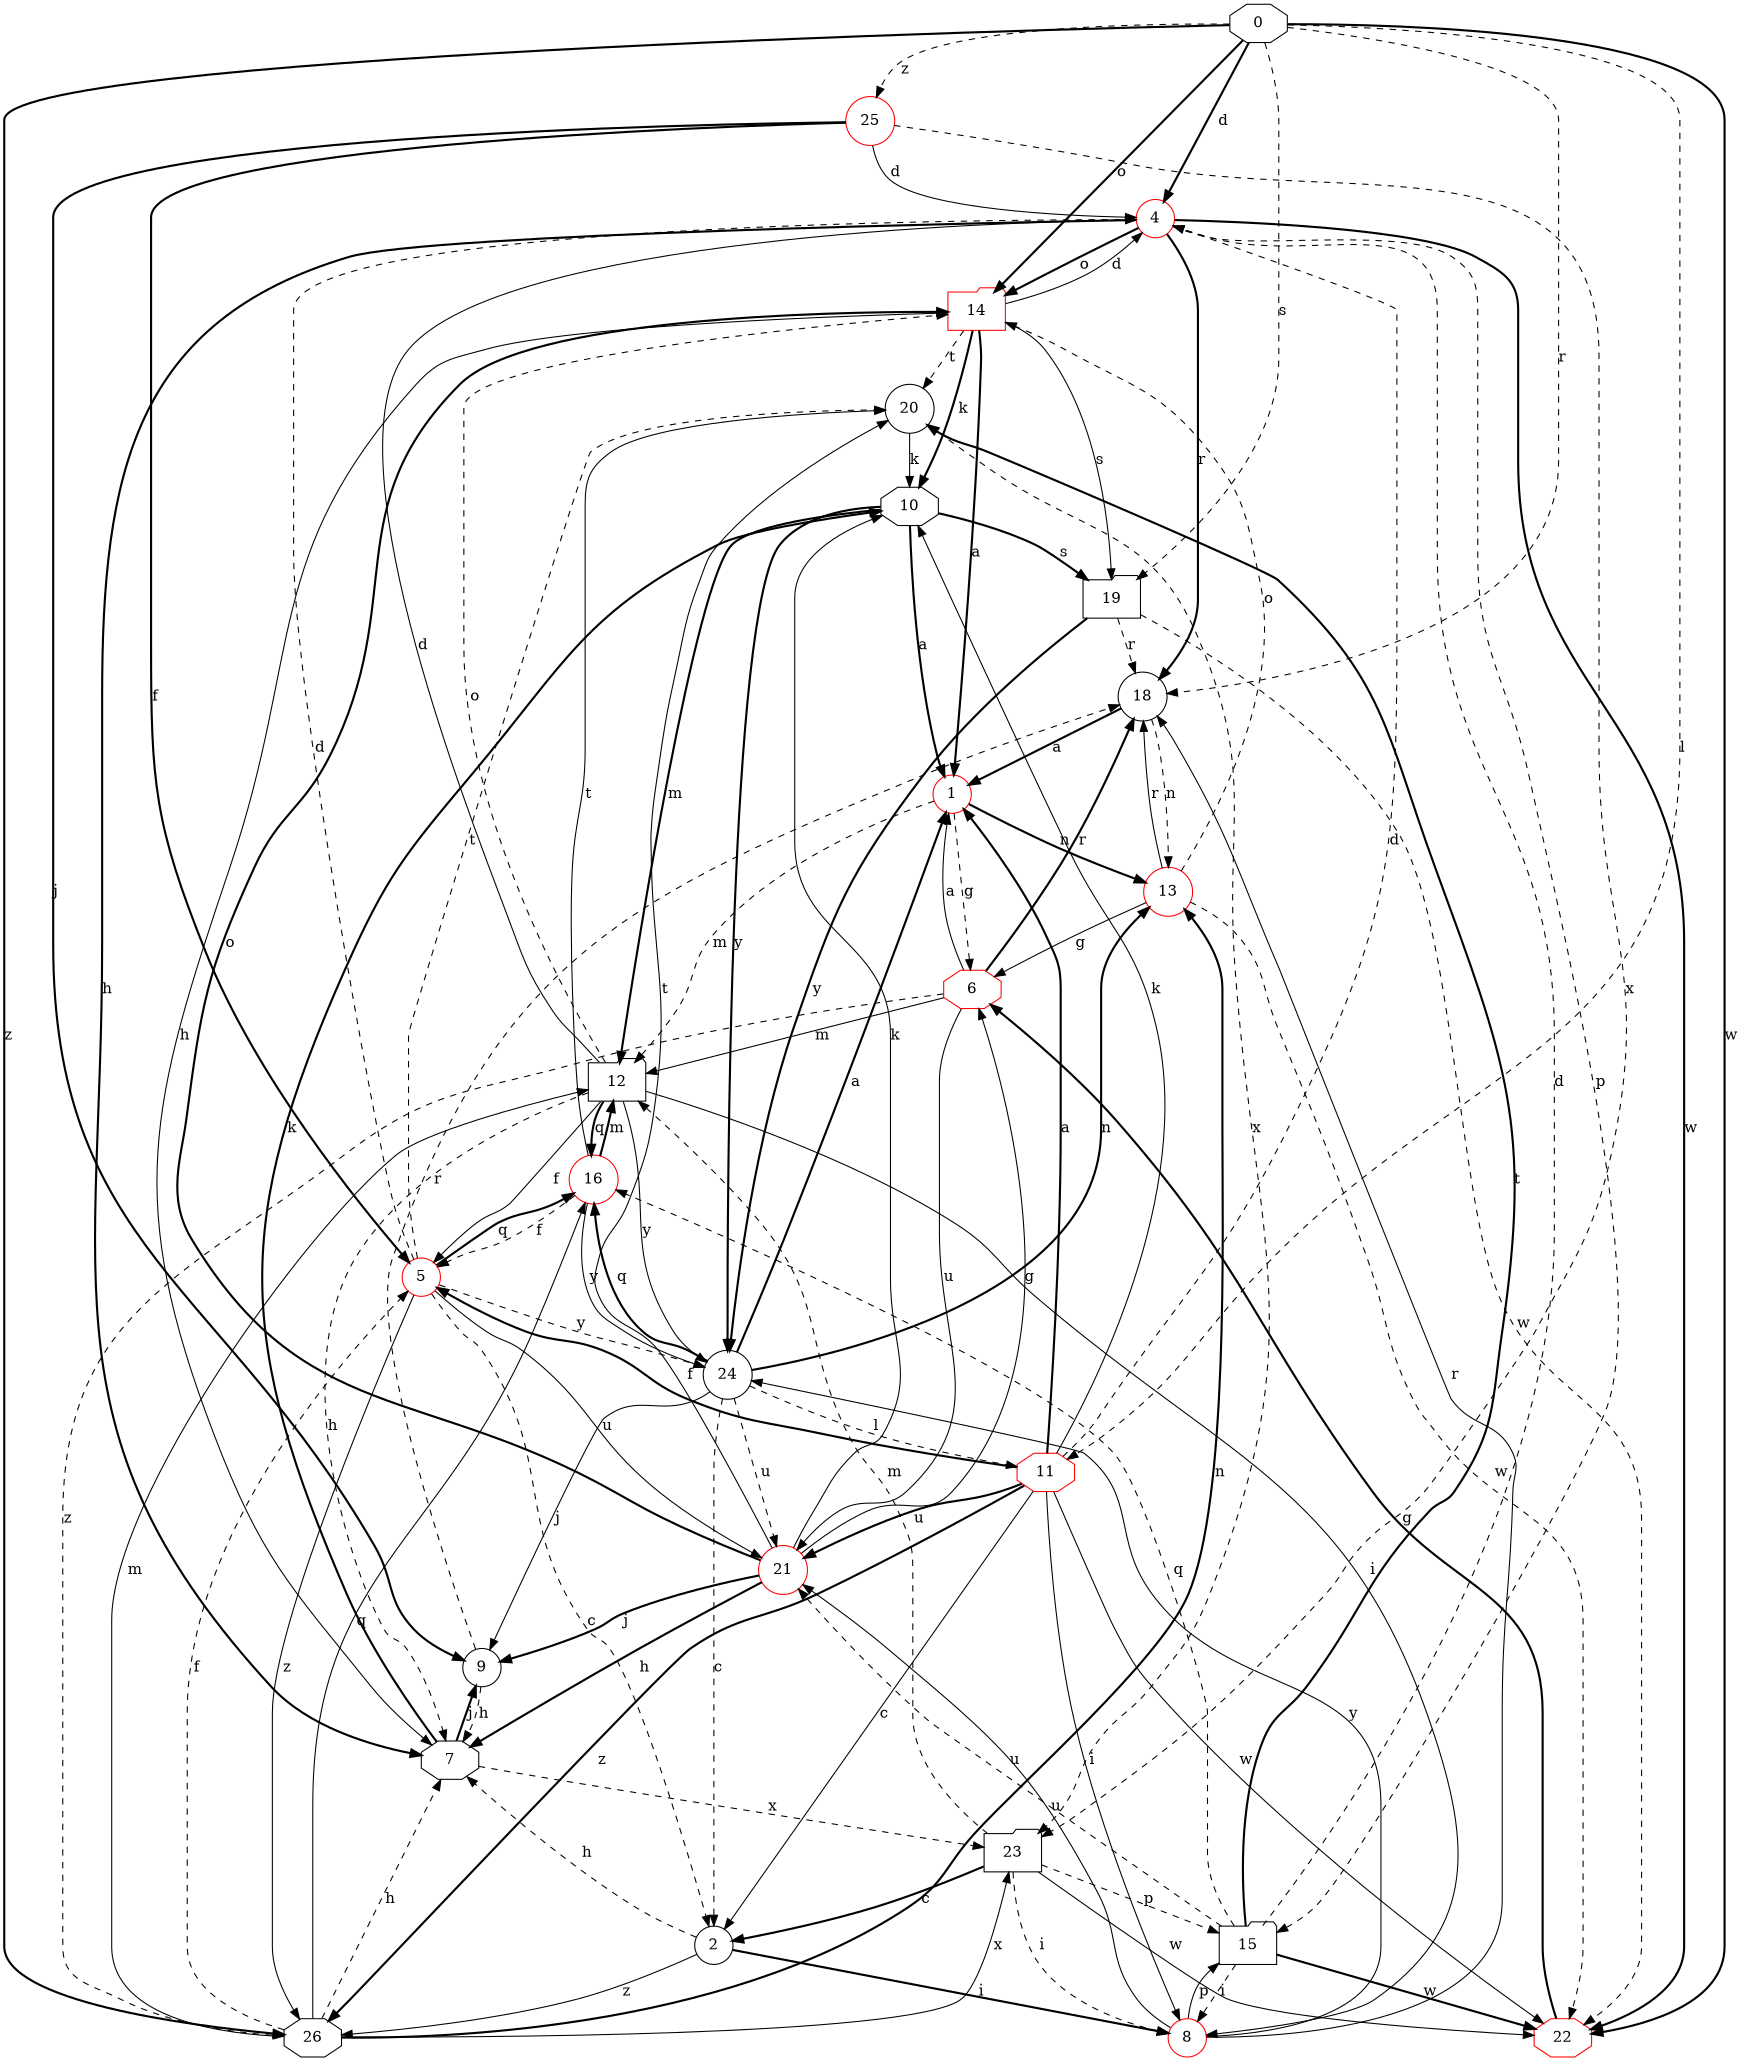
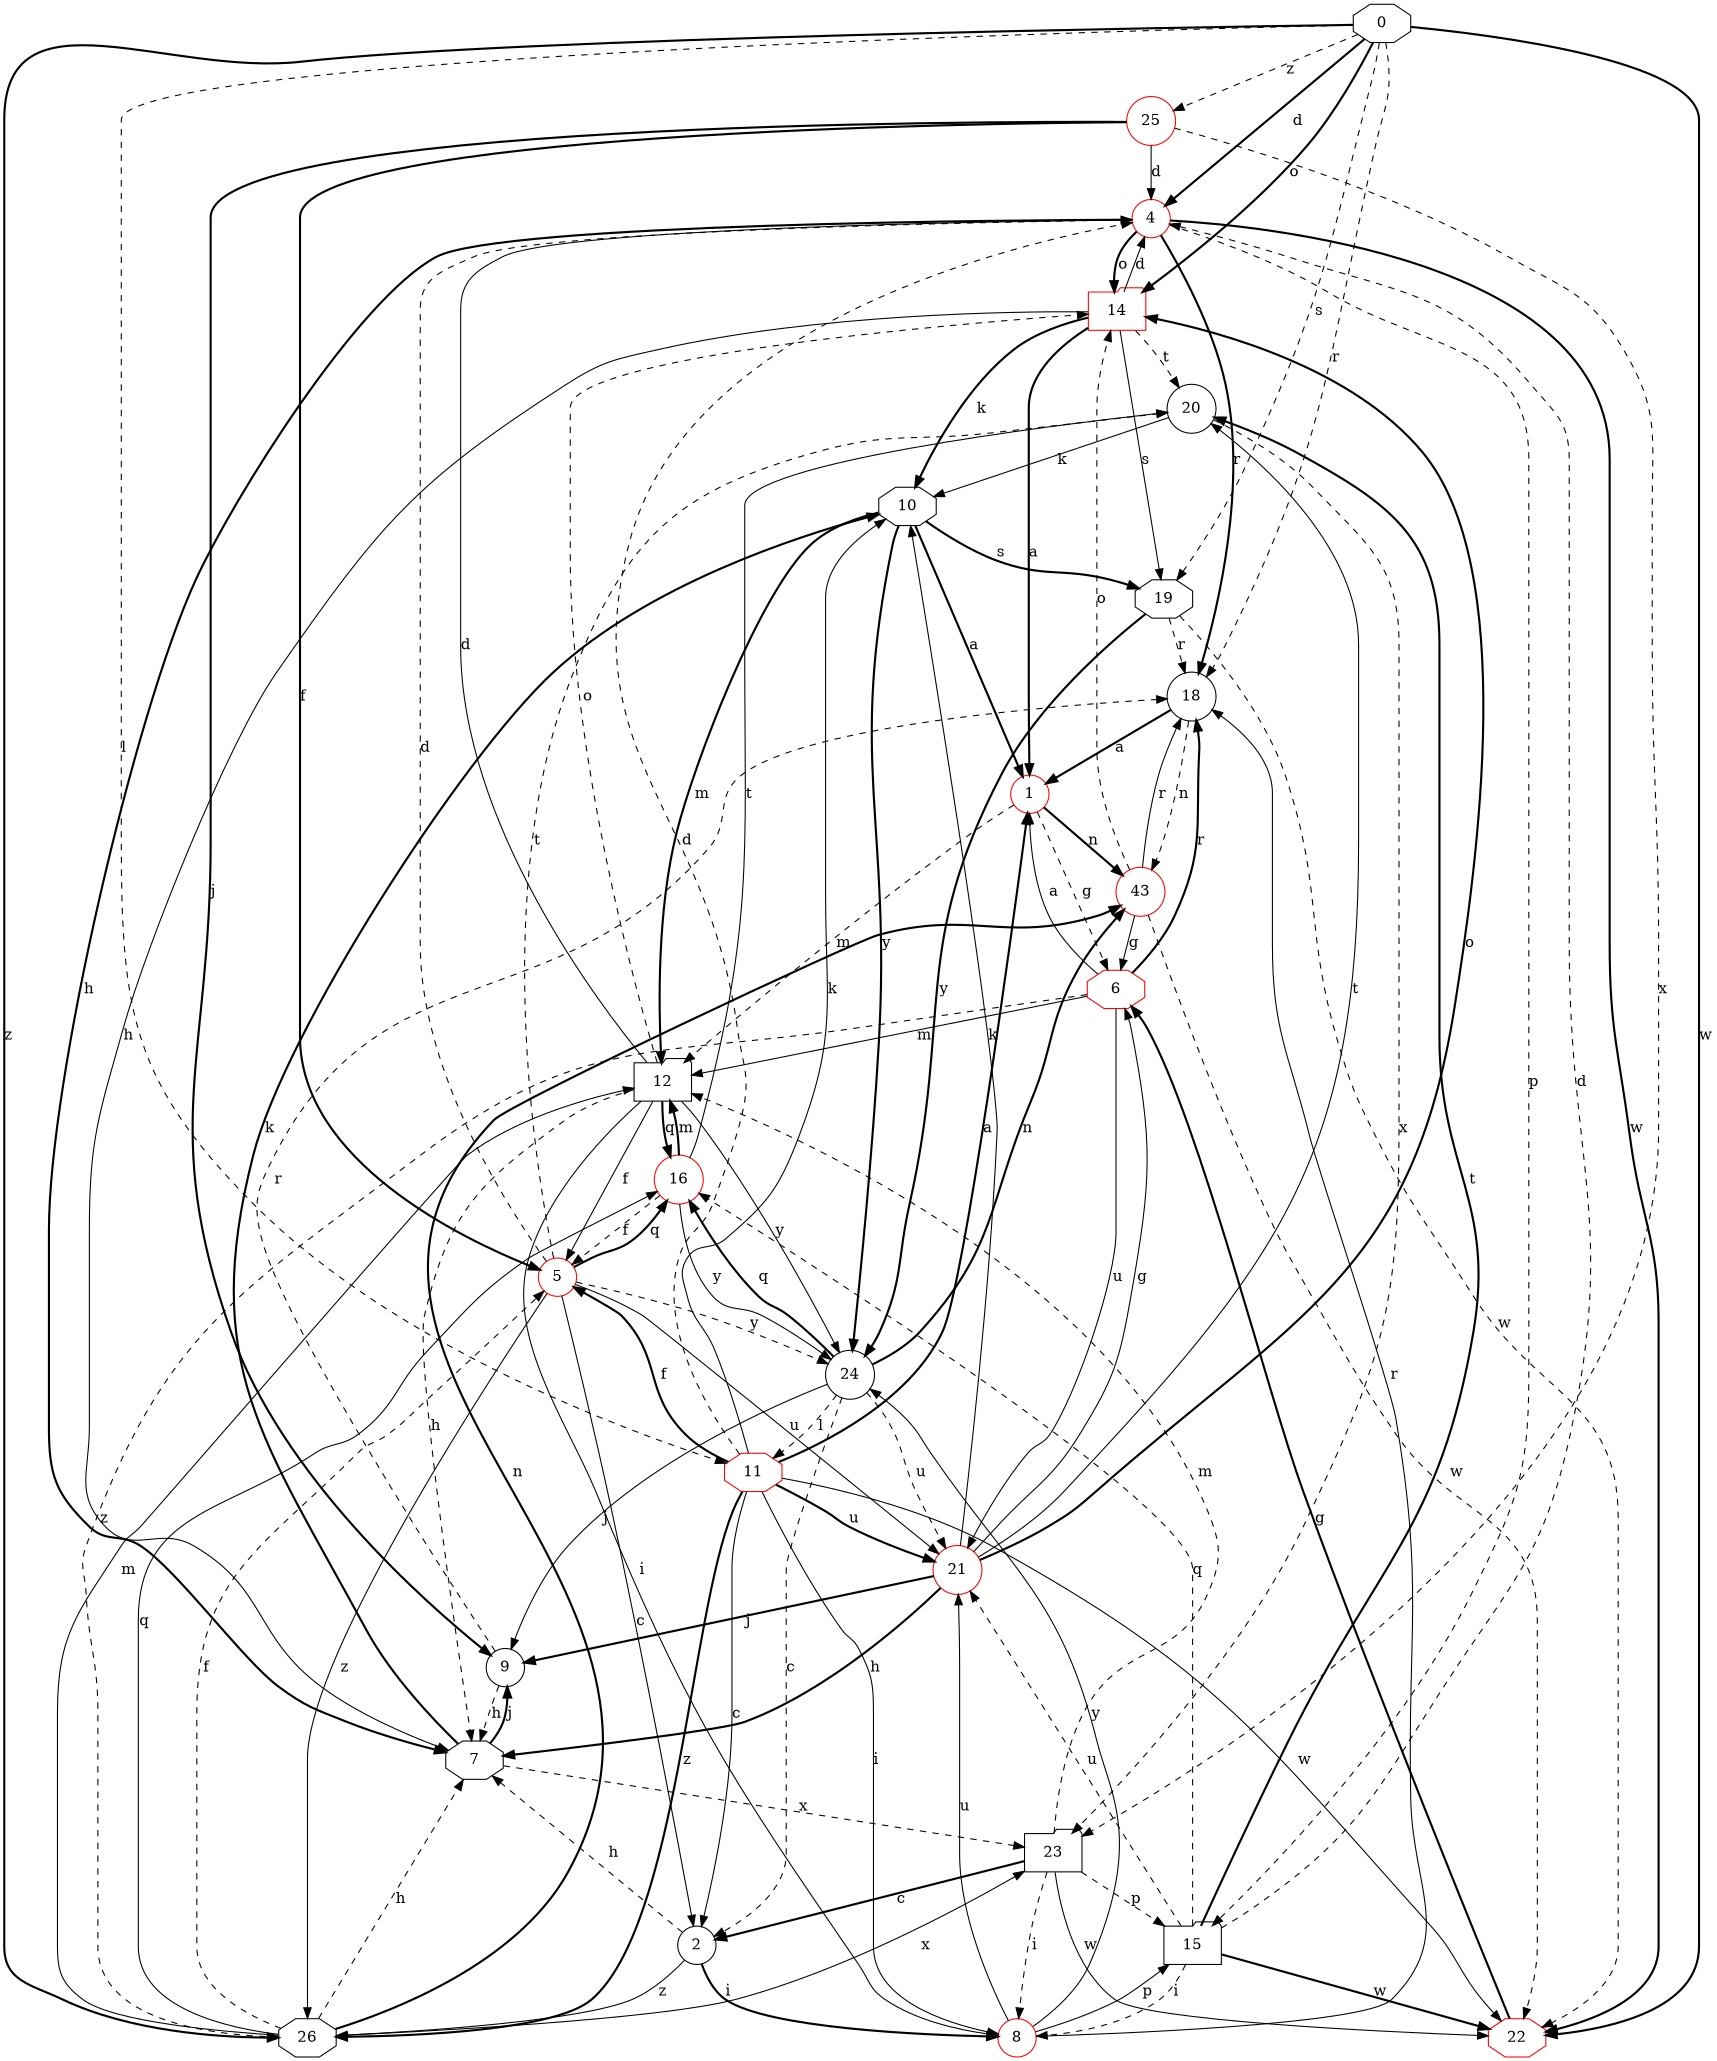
(1112, 599) -> (1164, 599)
(1168, 892) -> (1140, 892)
(843, 1089) -> none
(571, 1603) -> (631, 1605)
